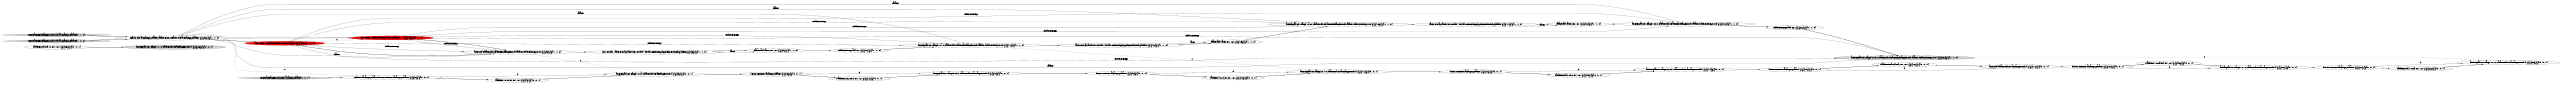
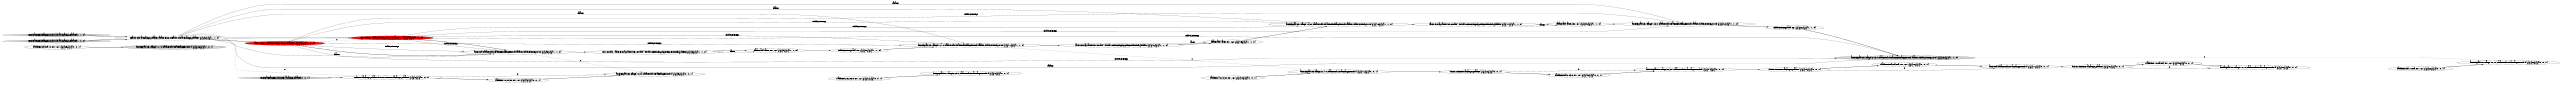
(2349, 68) -> none
(1121, 73) -> none
(776, 74) -> none
